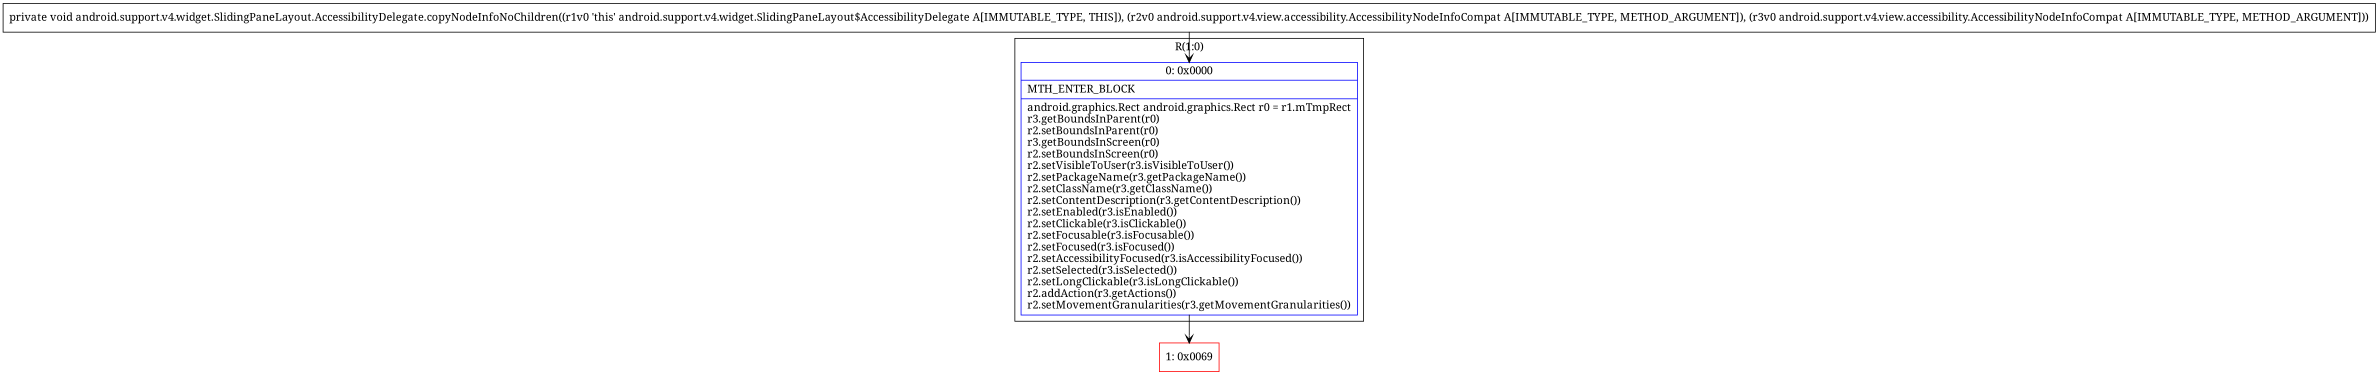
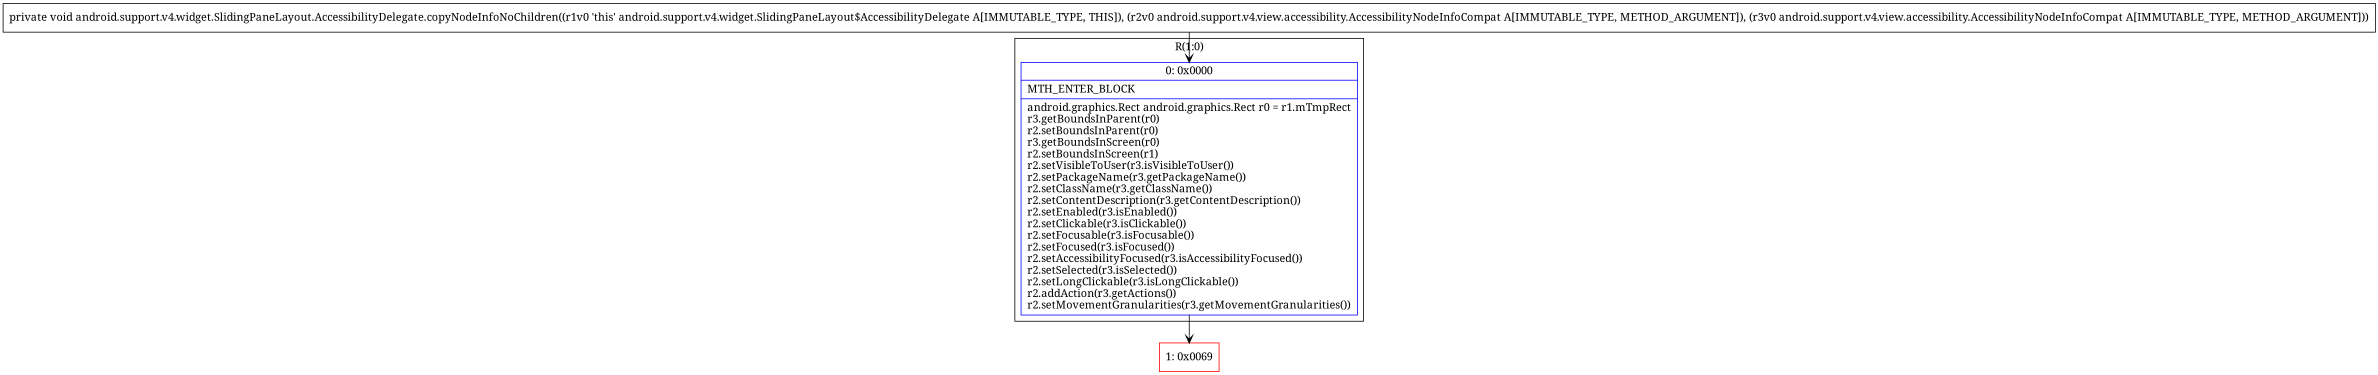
(1093, 154) -> (1093, 154)
